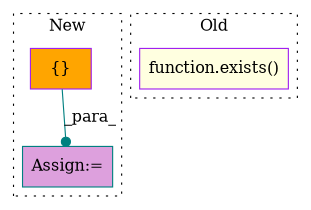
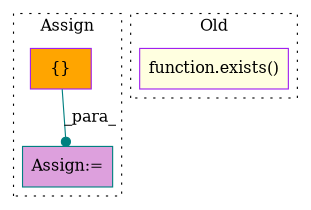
(68, 26) -> (68, 26)
